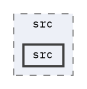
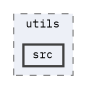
(43, 25) -> (43, 25)
